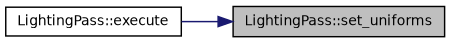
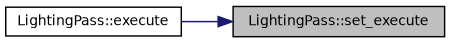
(339, 22) -> (339, 22)
